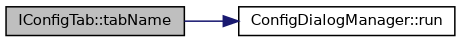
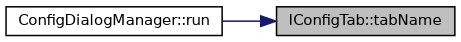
(204, 21) -> (242, 21)
